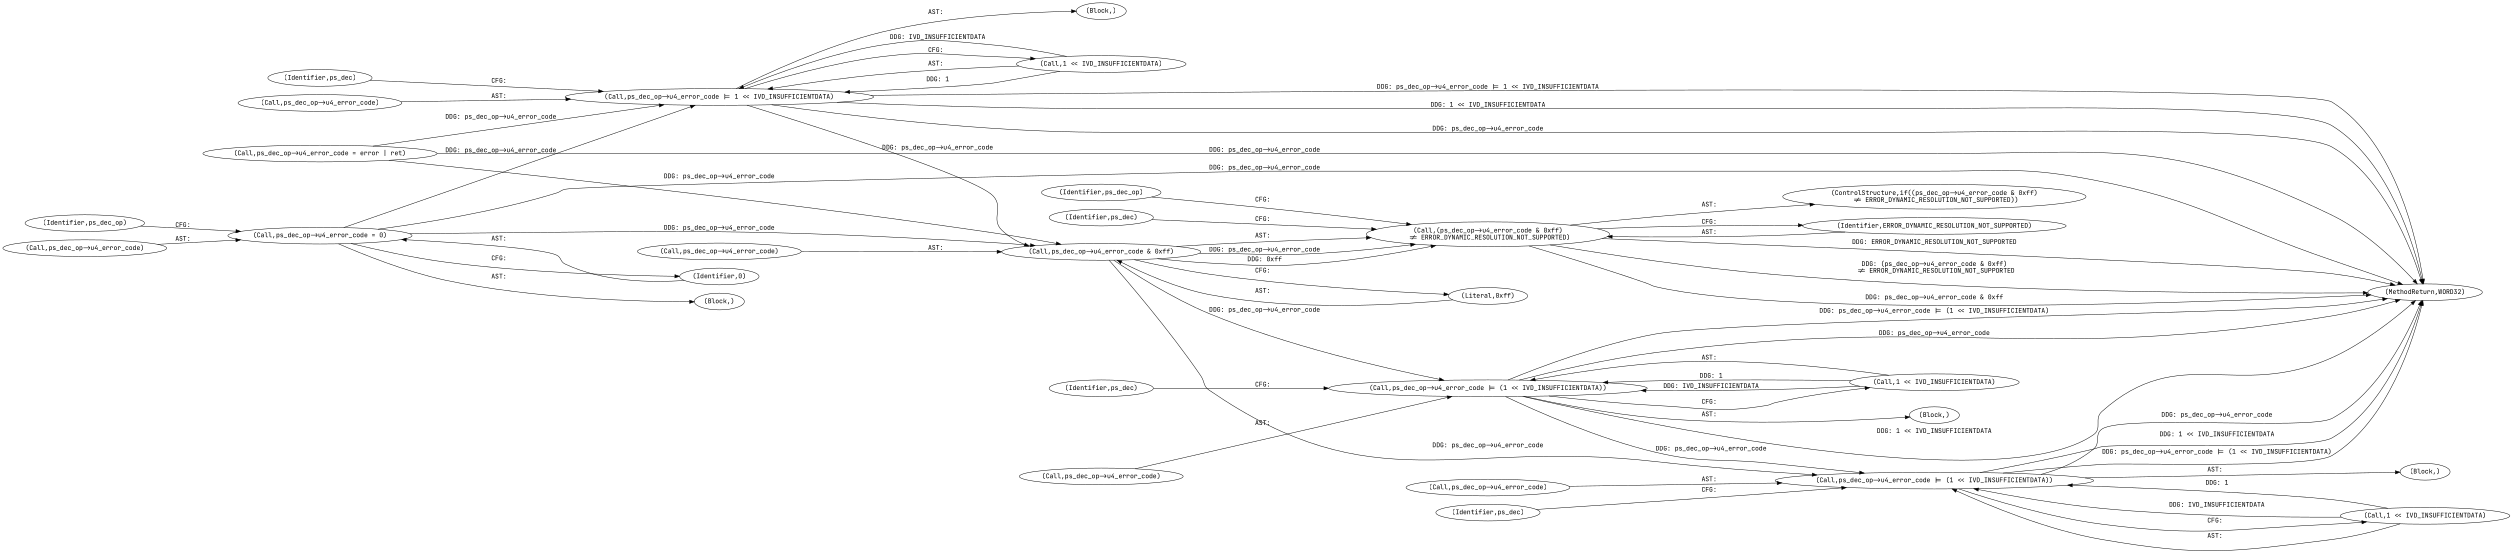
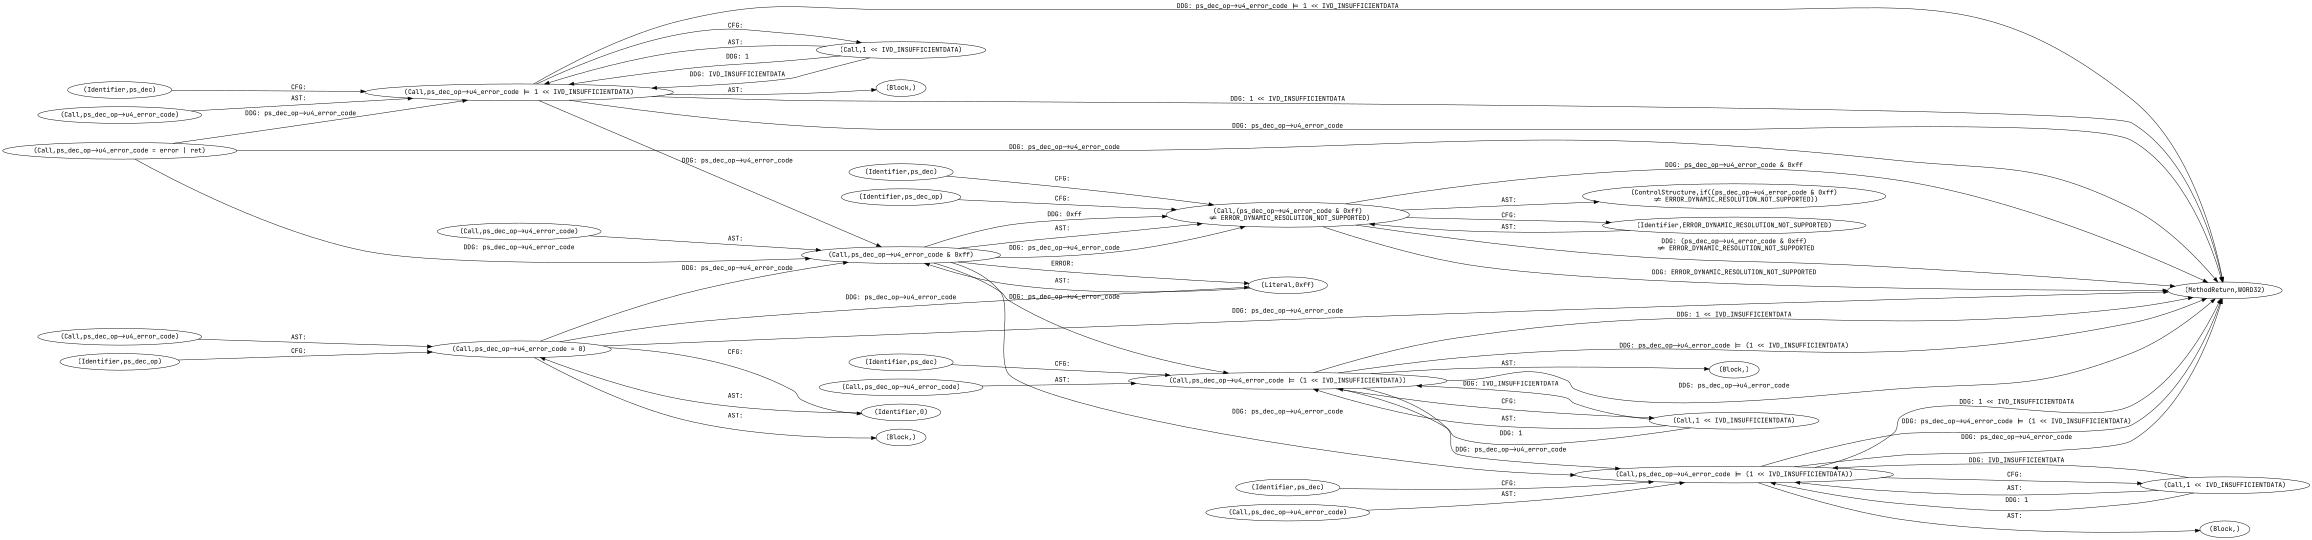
(517, 167) -> (901, 307)
(1265, 271) -> (1065, 264)
